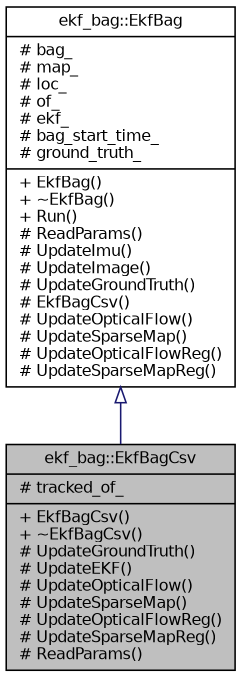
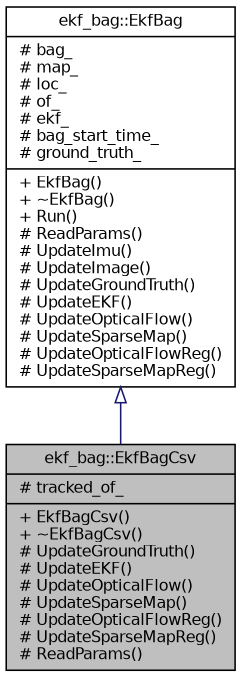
(75, 303) -> (76, 303)
